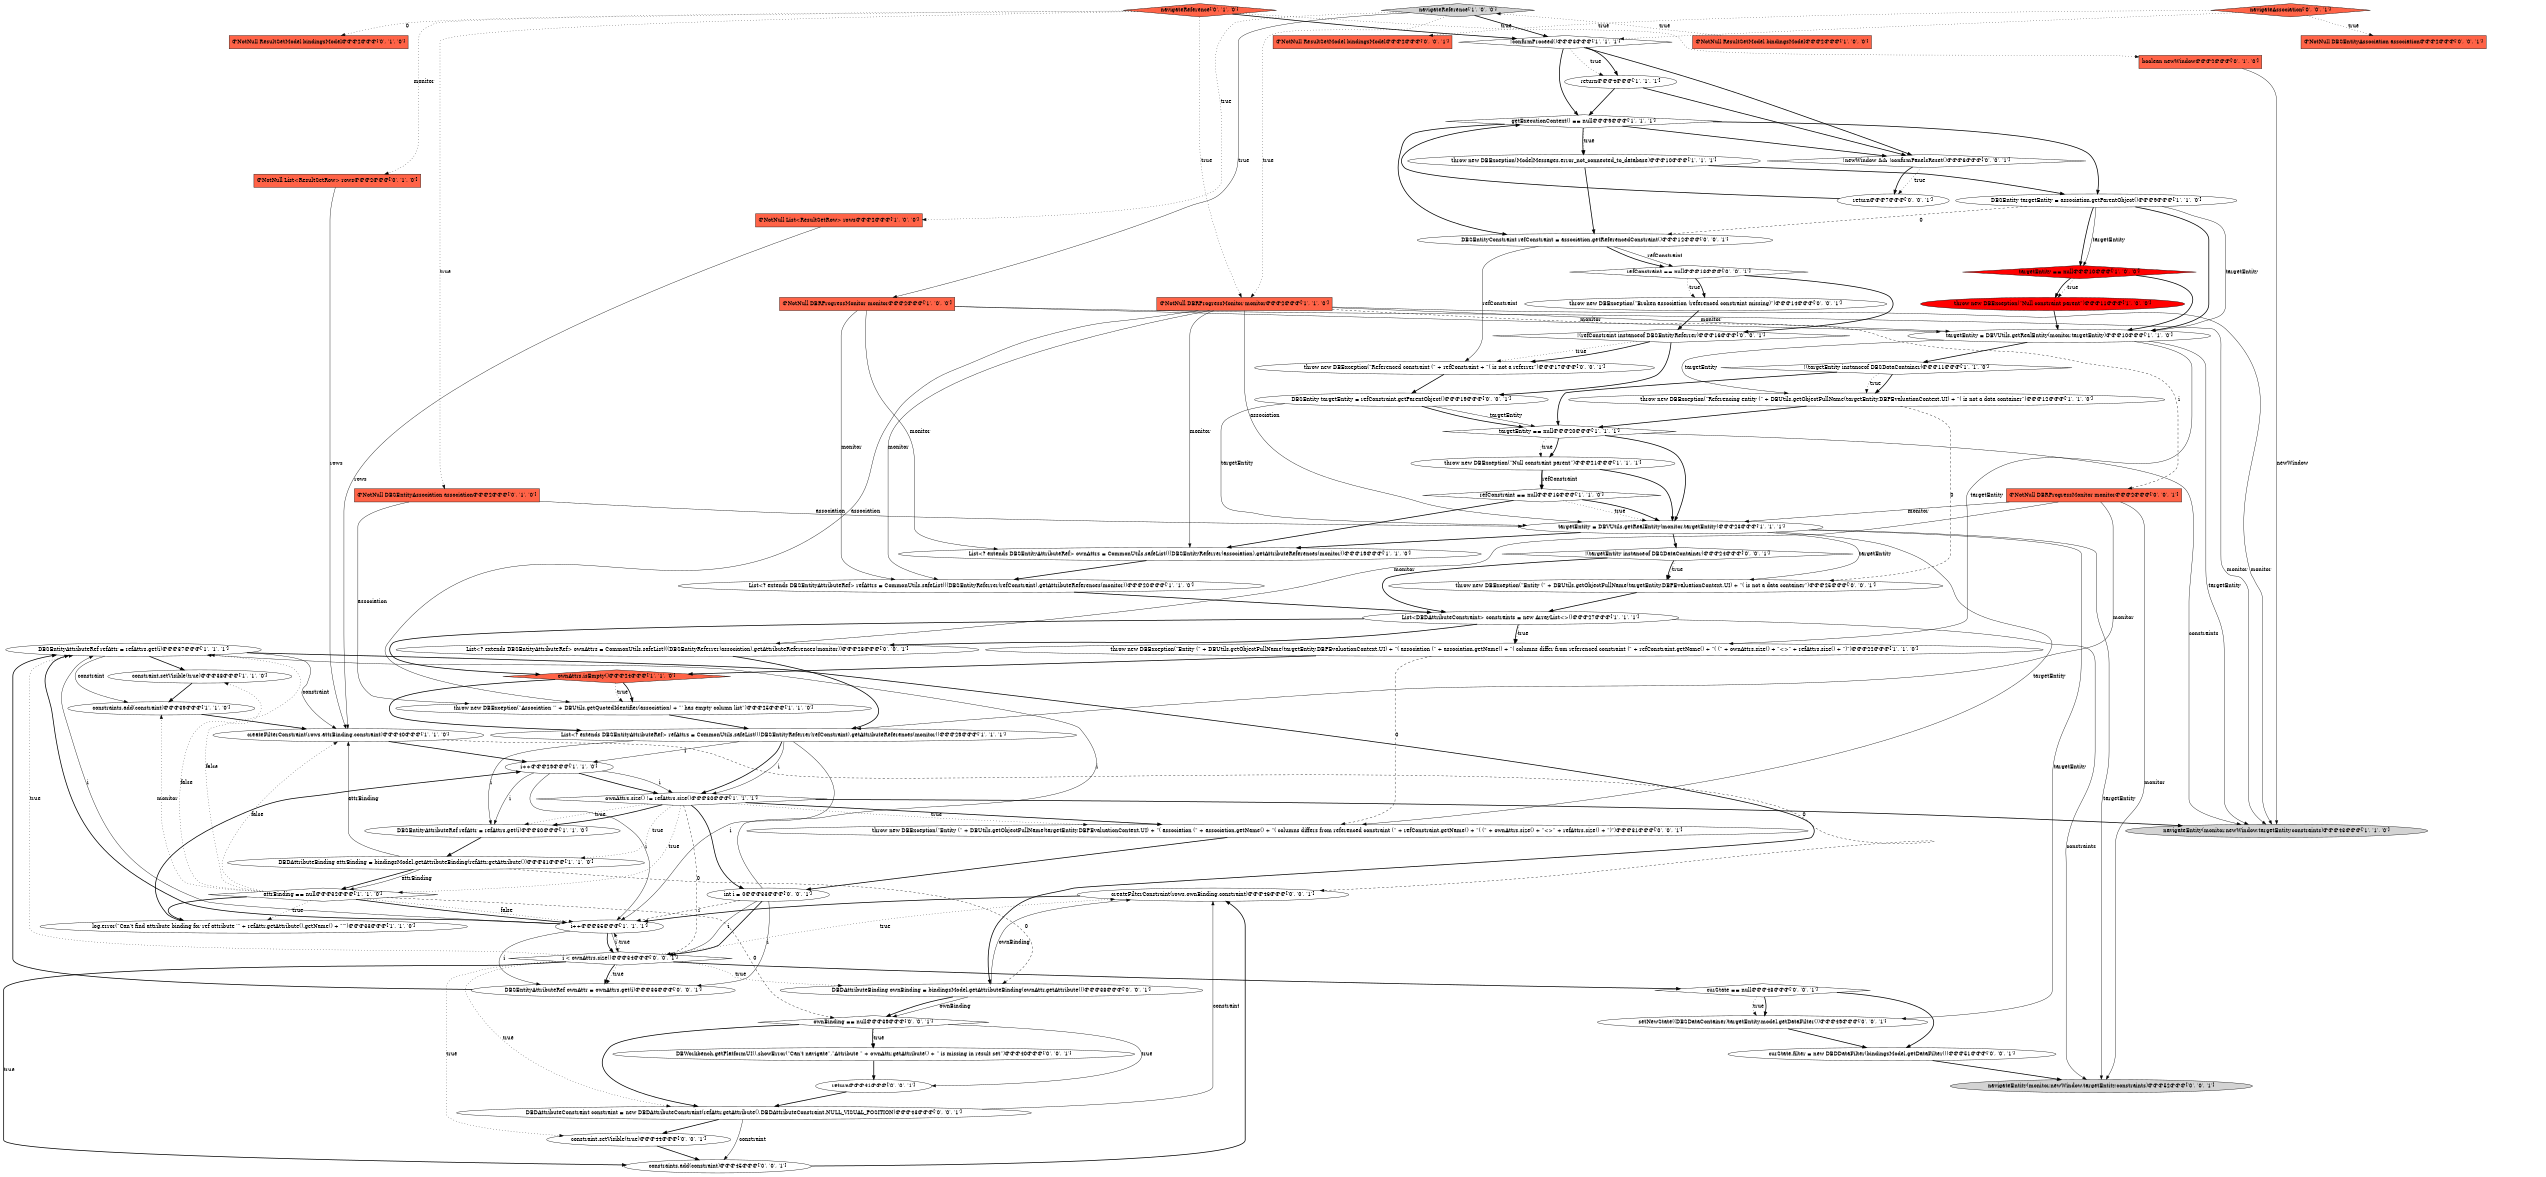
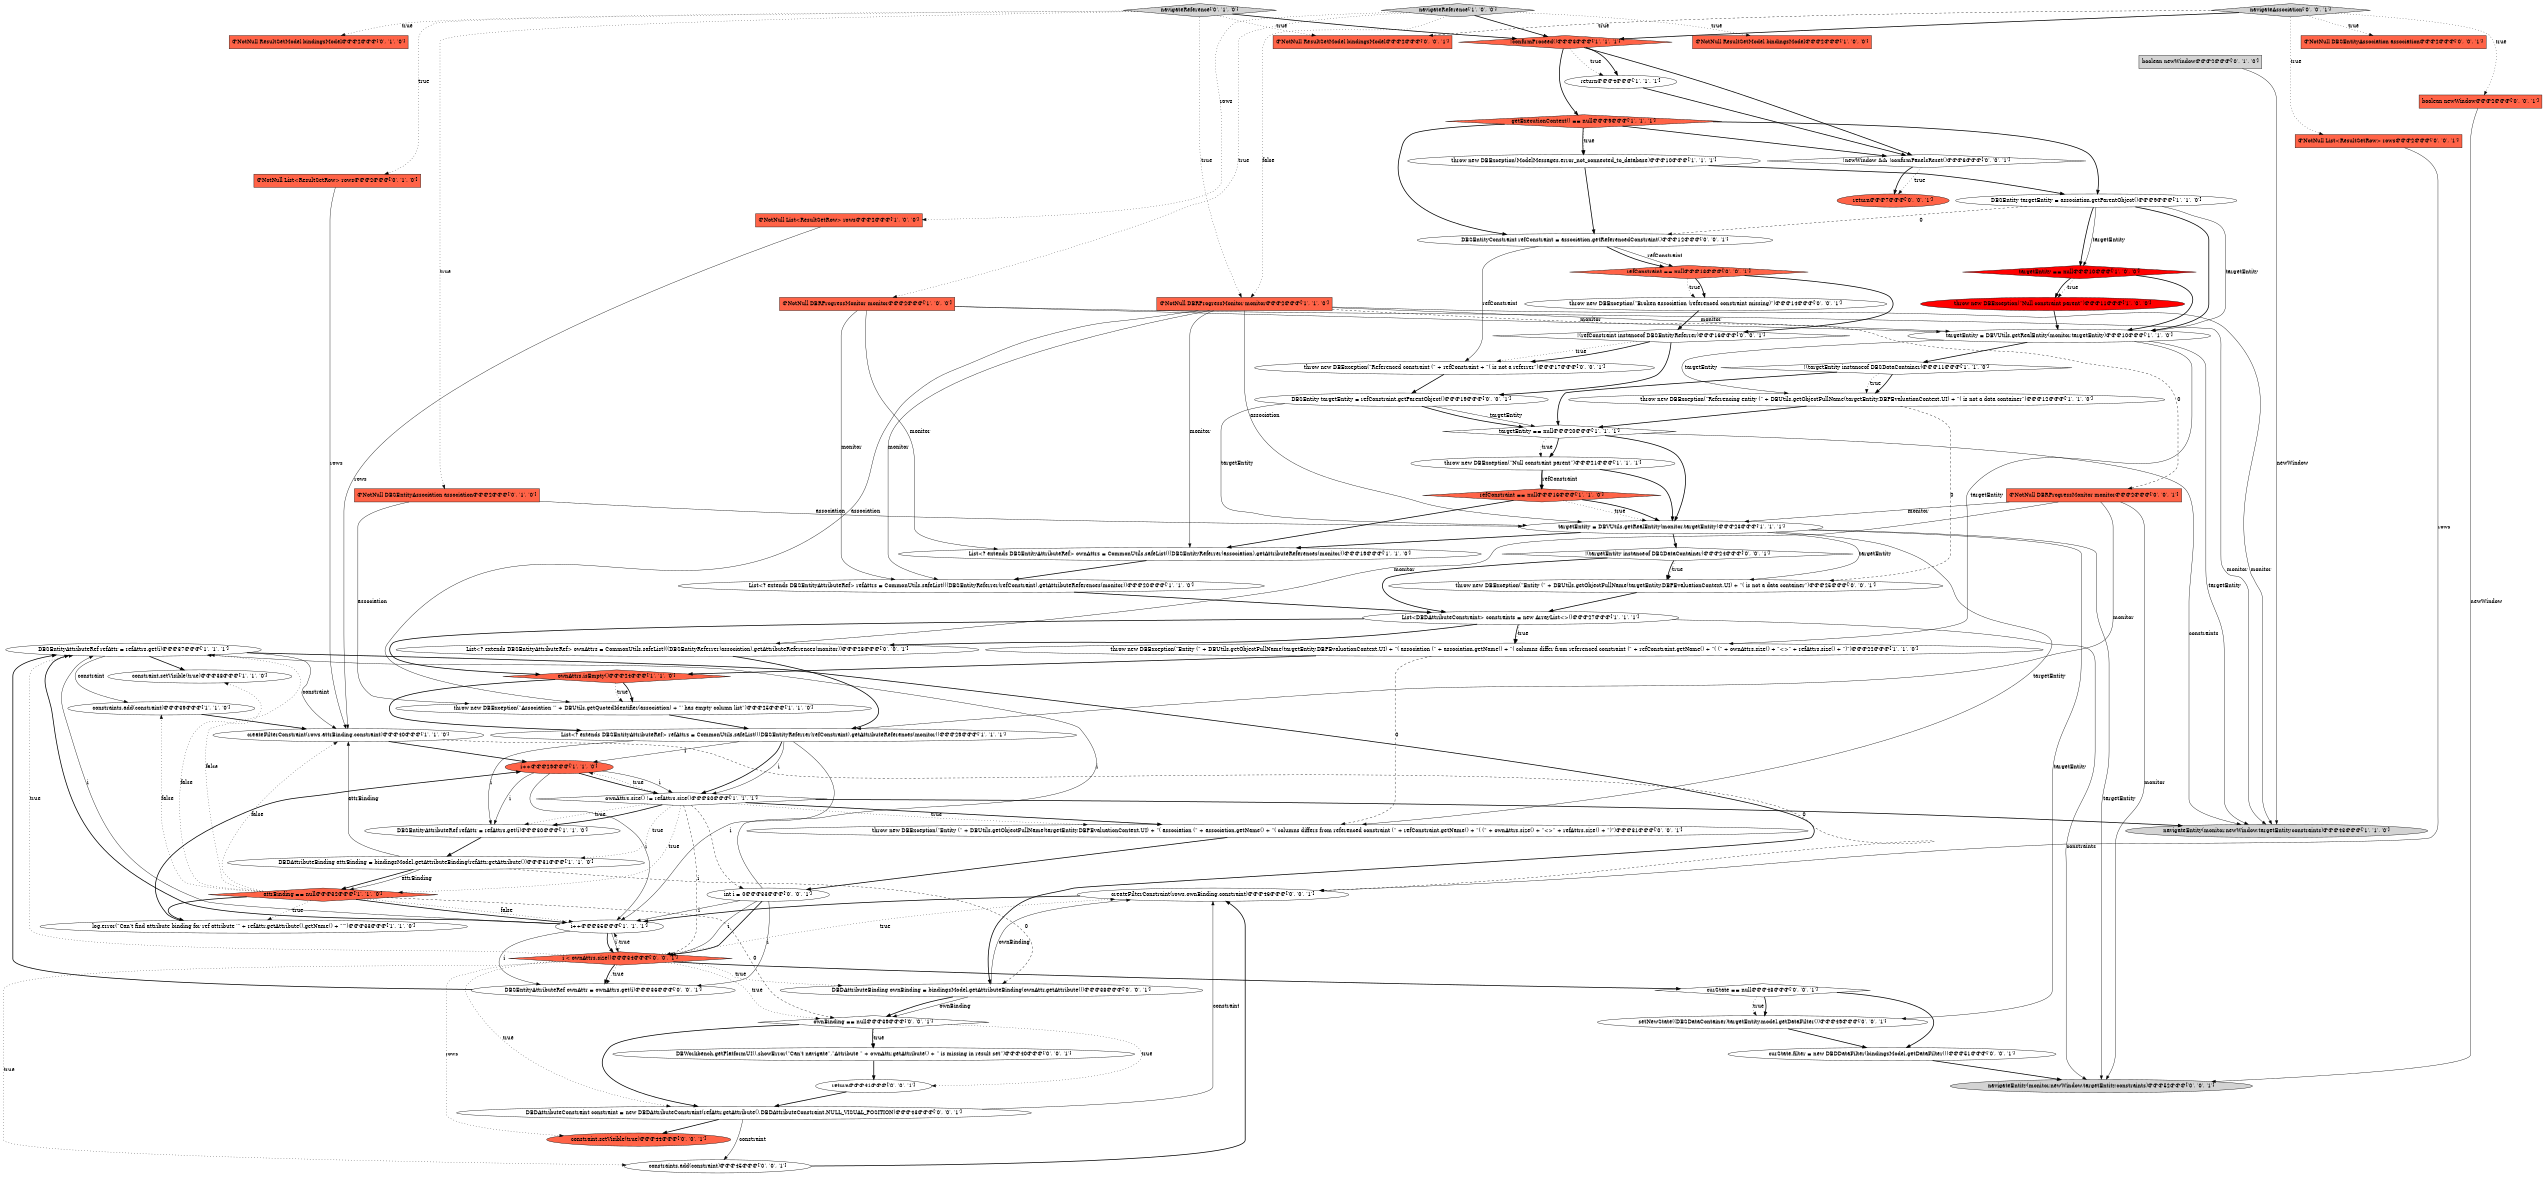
(1200, 10) -> (1200, 10)
(2291, 10) -> (2291, 10)
(1823, 16) -> (1823, 16)
(1627, 25) -> (1629, 19)
(1931, 25) -> (1931, 25)
(408, 26) -> (408, 26)
(1565, 42) -> (1565, 42)
(1685, 46) -> (1262, 26)
(2200, 62) -> (2200, 62)
(424, 82) -> (424, 82)
(1603, 100) -> none
(1226, 102) -> (1226, 102)
none -> (2480, 102)
(1584, 121) -> (1584, 121)
none -> (2379, 141)
(1268, 161) -> (1268, 161)
(1555, 186) -> none
(1218, 196) -> (1218, 196)
(1893, 201) -> (1893, 201)
(1689, 272) -> (1689, 272)
(2179, 400) -> (2179, 400)
(1542, 495) -> (1542, 495)
(182, 691) -> none
(559, 767) -> (559, 767)
none -> (626, 783)
(168, 799) -> (168, 799)
(714, 848) -> (714, 848)
(698, 879) -> (698, 879)
(323, 895) -> (323, 895)
(690, 910) -> (690, 910)
(620, 958) -> (620, 958)
none -> (744, 987)
(452, 1054) -> (452, 1054)
(1139, 1060) -> (1139, 1060)
(4, 1092) -> (4, 1092)
(639, 1140) -> (639, 1140)
(676, 1152) -> none
